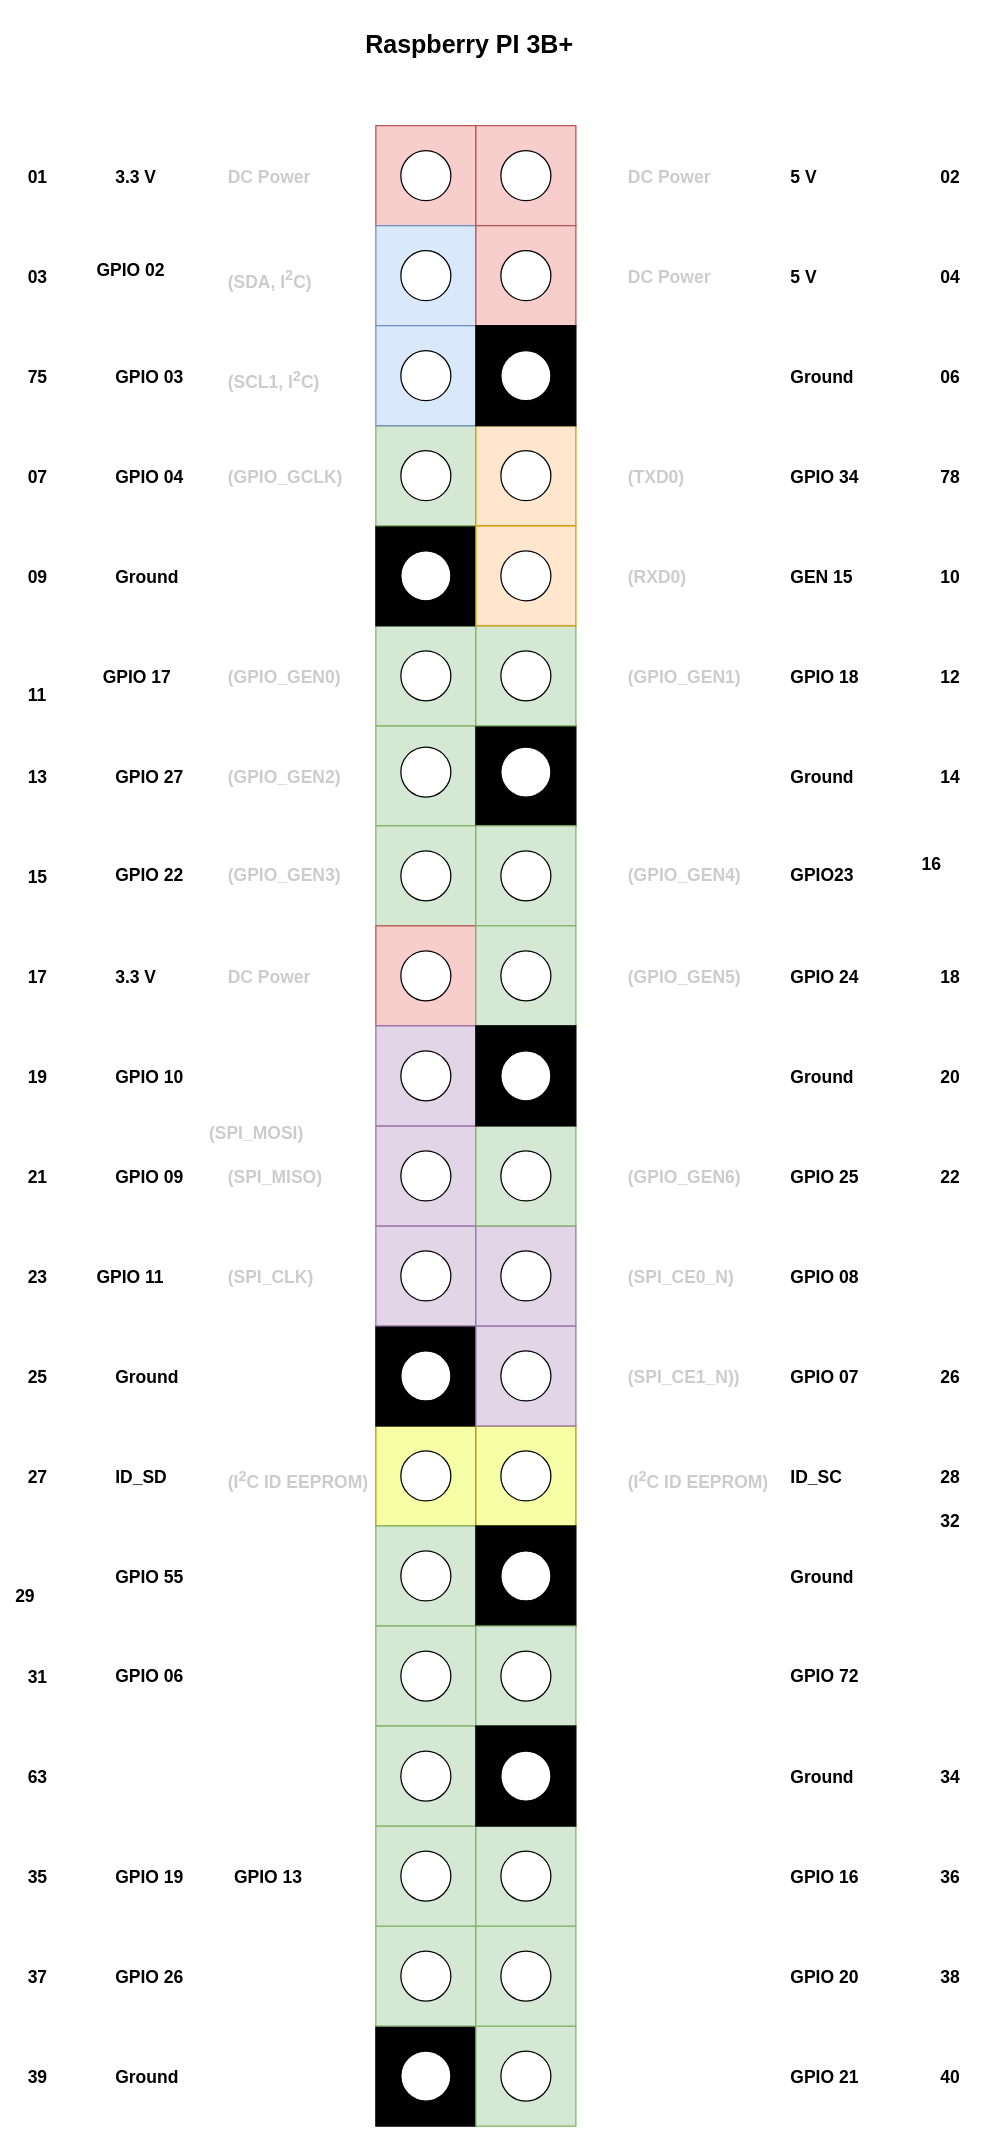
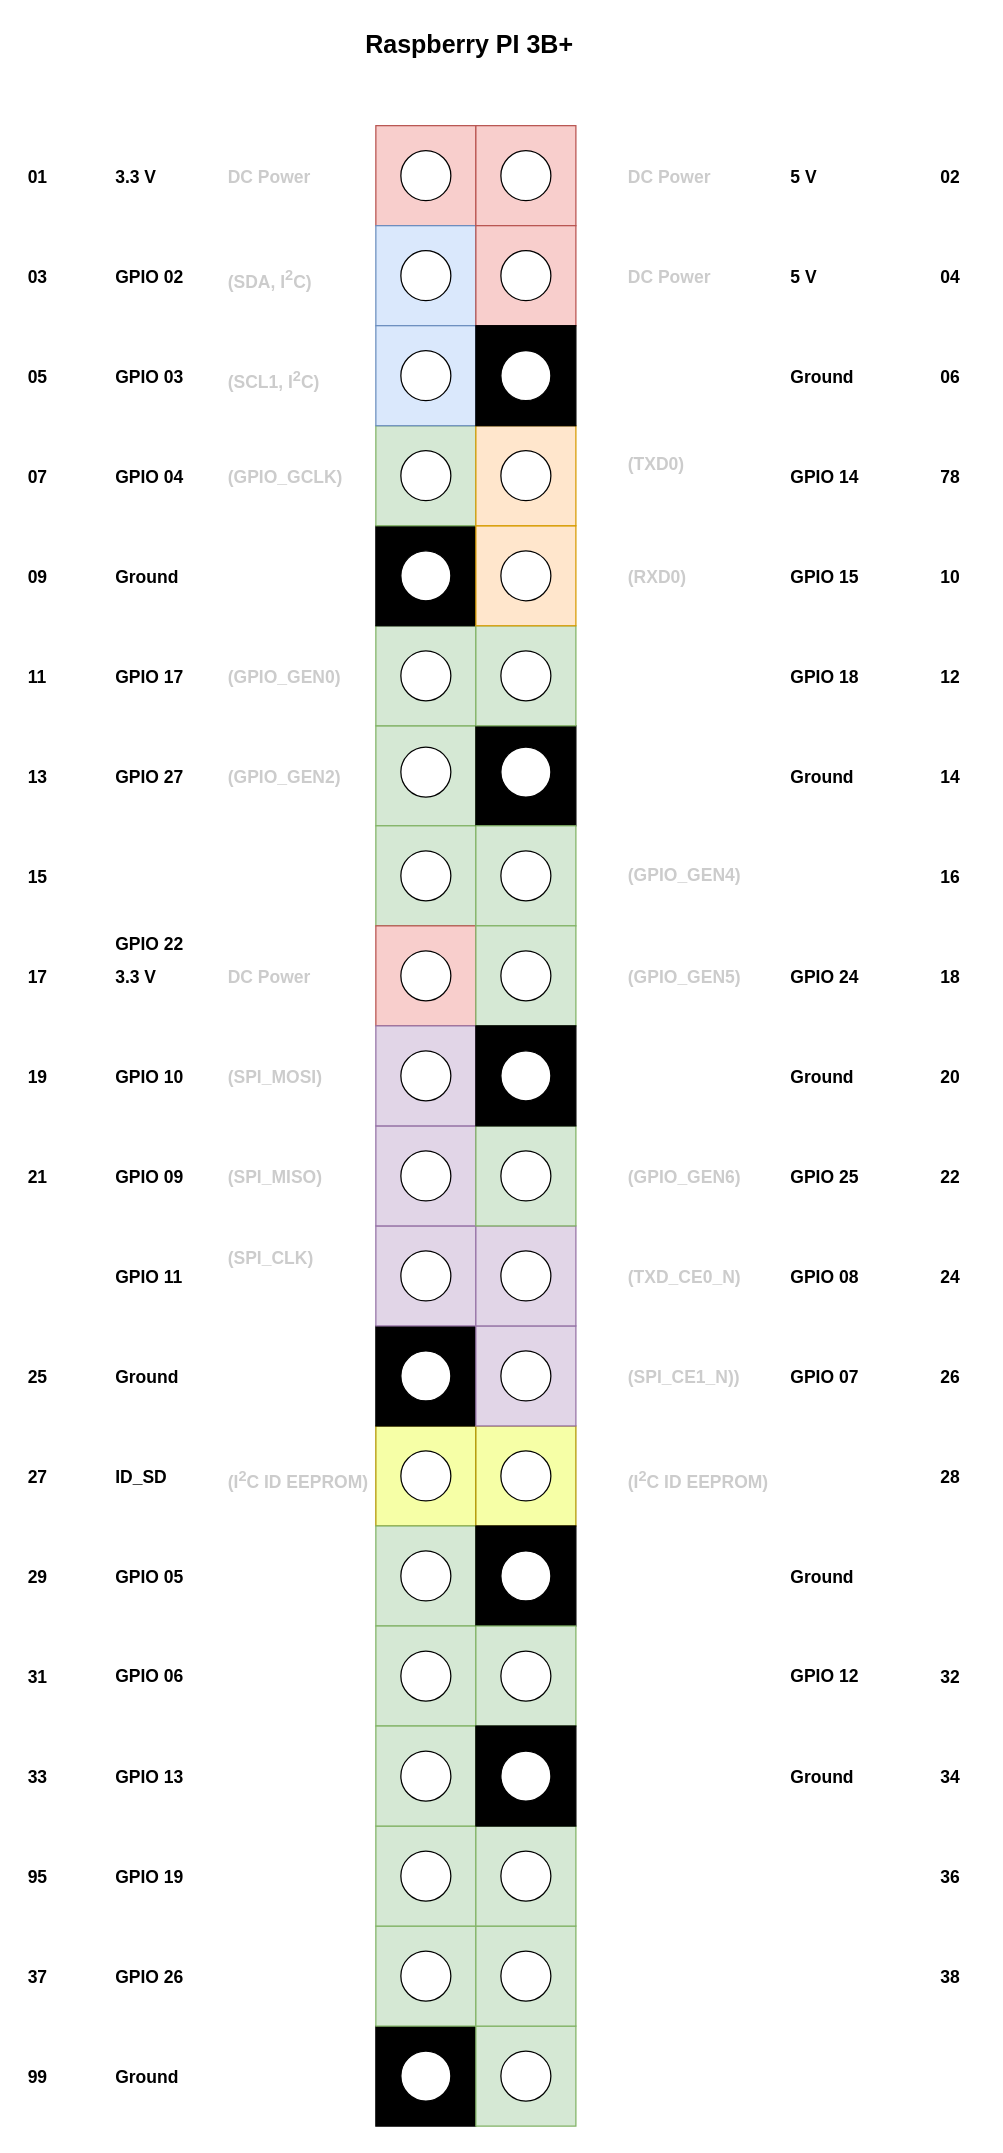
(138, 269) -> (157, 276)
(37, 376) -> (37, 376)
(663, 476) -> (663, 463)
(818, 476) -> (818, 476)
(814, 576) -> (818, 576)
(144, 676) -> (157, 676)
(694, 676) -> none
(44, 694) -> (44, 676)
(938, 863) -> (957, 876)
(157, 874) -> (157, 943)
(294, 874) -> none
(832, 874) -> none
(263, 1132) -> (282, 1076)
(44, 1276) -> none
(138, 1276) -> (157, 1276)
(276, 1276) -> (276, 1257)
(674, 1276) -> (674, 1276)
none -> (957, 1276)
(826, 1476) -> none
(957, 1519) -> (957, 1676)
(143, 1576) -> (143, 1576)
(32, 1594) -> (44, 1576)
(818, 1675) -> (818, 1675)
(37, 1776) -> (37, 1776)
(37, 1876) -> (37, 1876)
(276, 1876) -> (157, 1776)
(832, 1876) -> none
(832, 1976) -> none
(37, 2076) -> (37, 2076)
(832, 2076) -> none
(957, 2076) -> none
